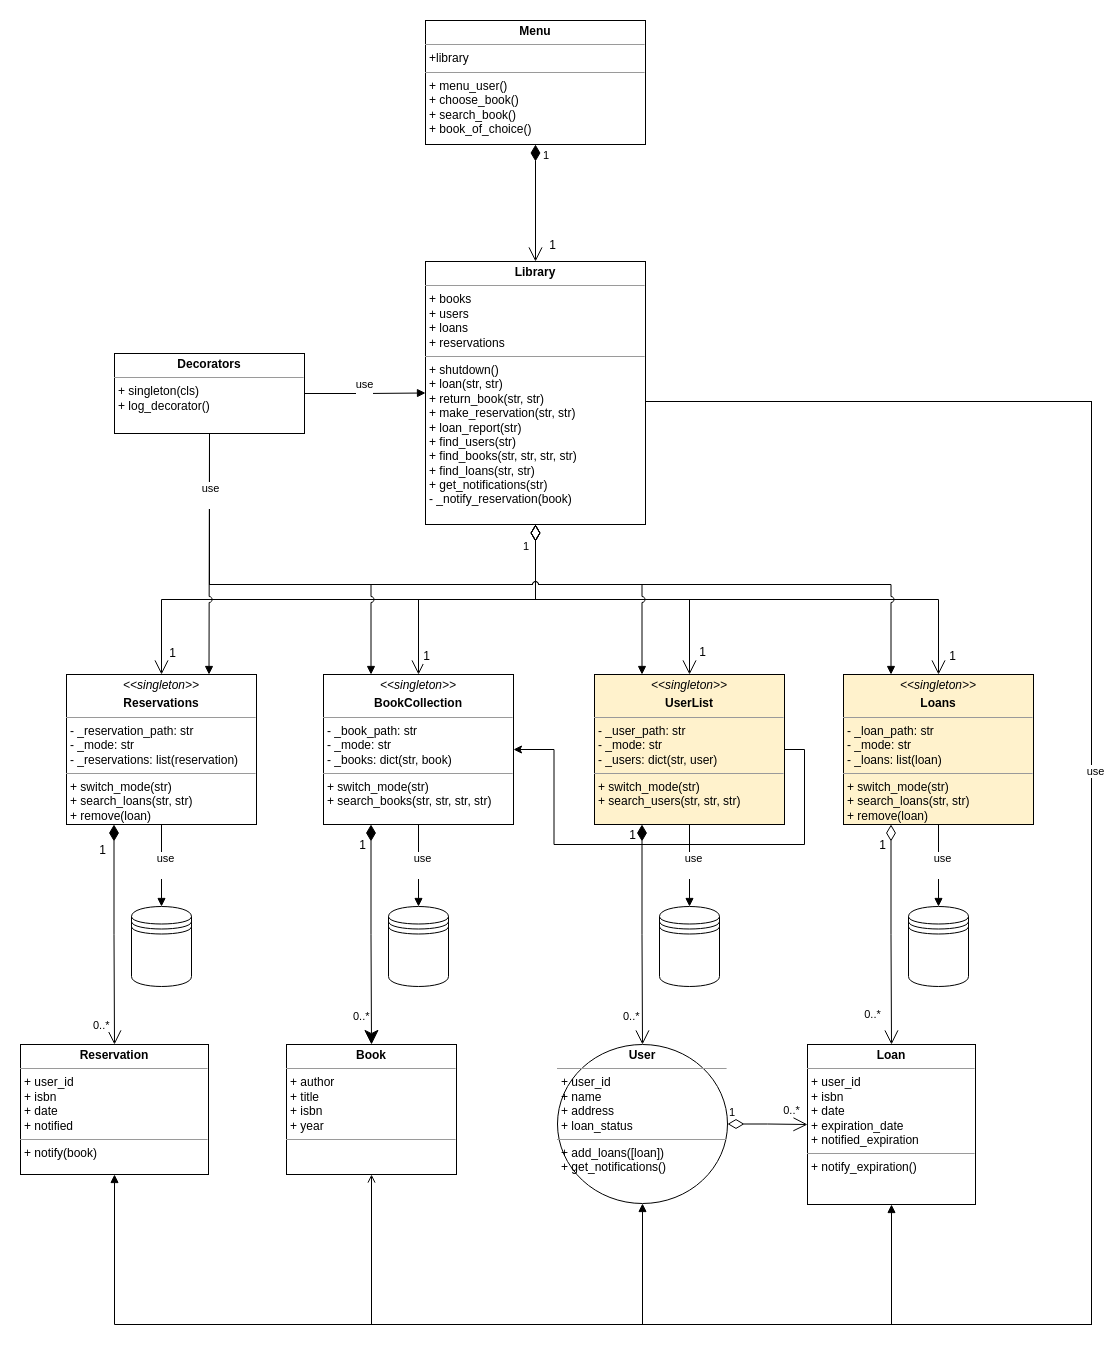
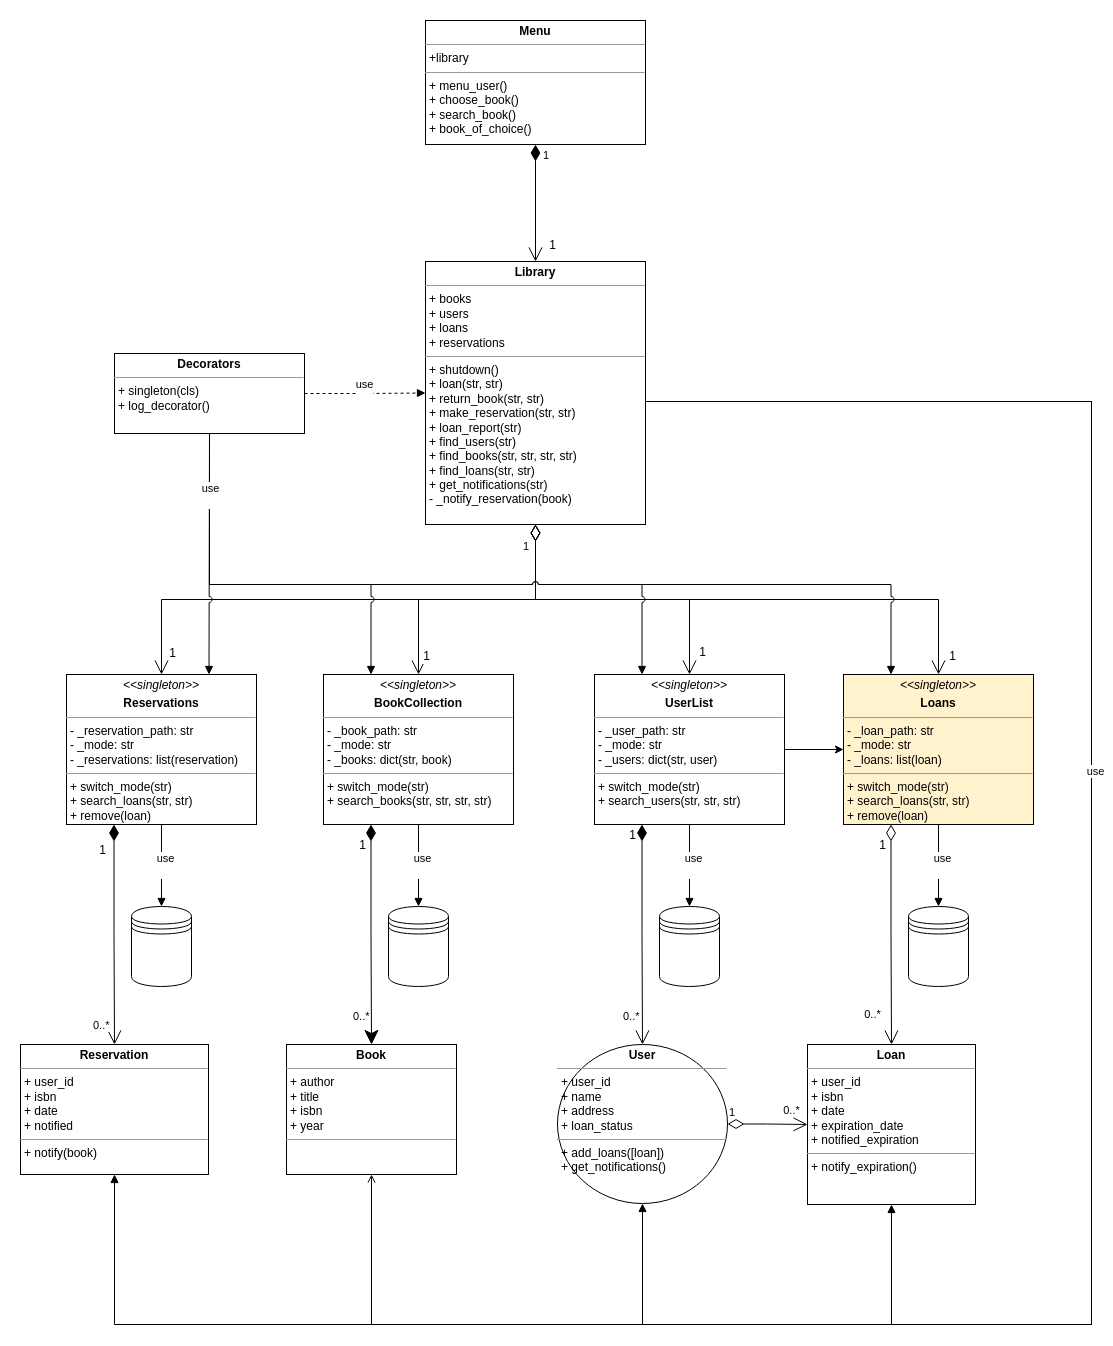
(331, 394) -> (331, 394)
(690, 750) -> (690, 750)
(664, 845) -> (819, 750)
